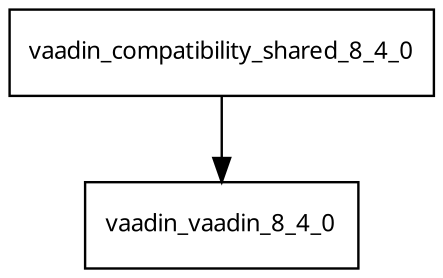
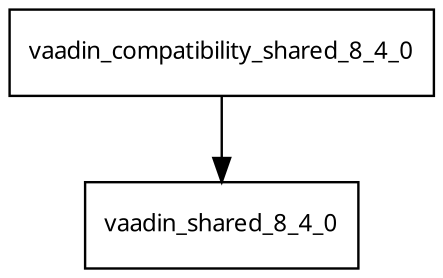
(222, 225) -> (222, 225)
